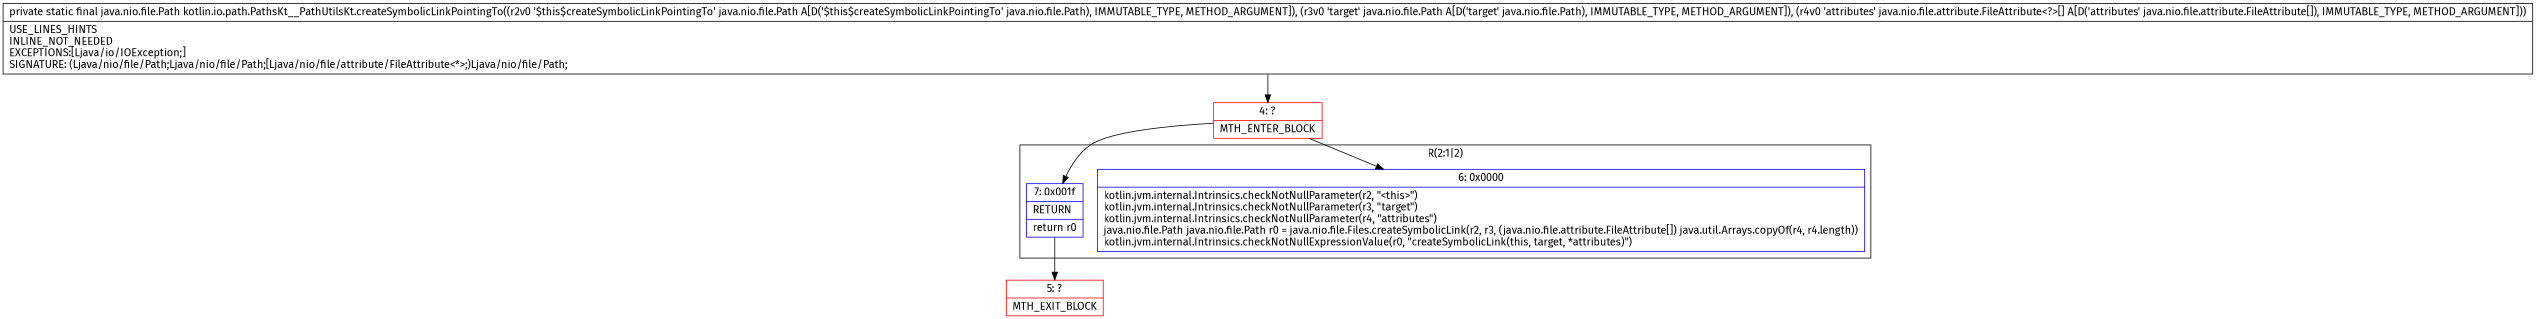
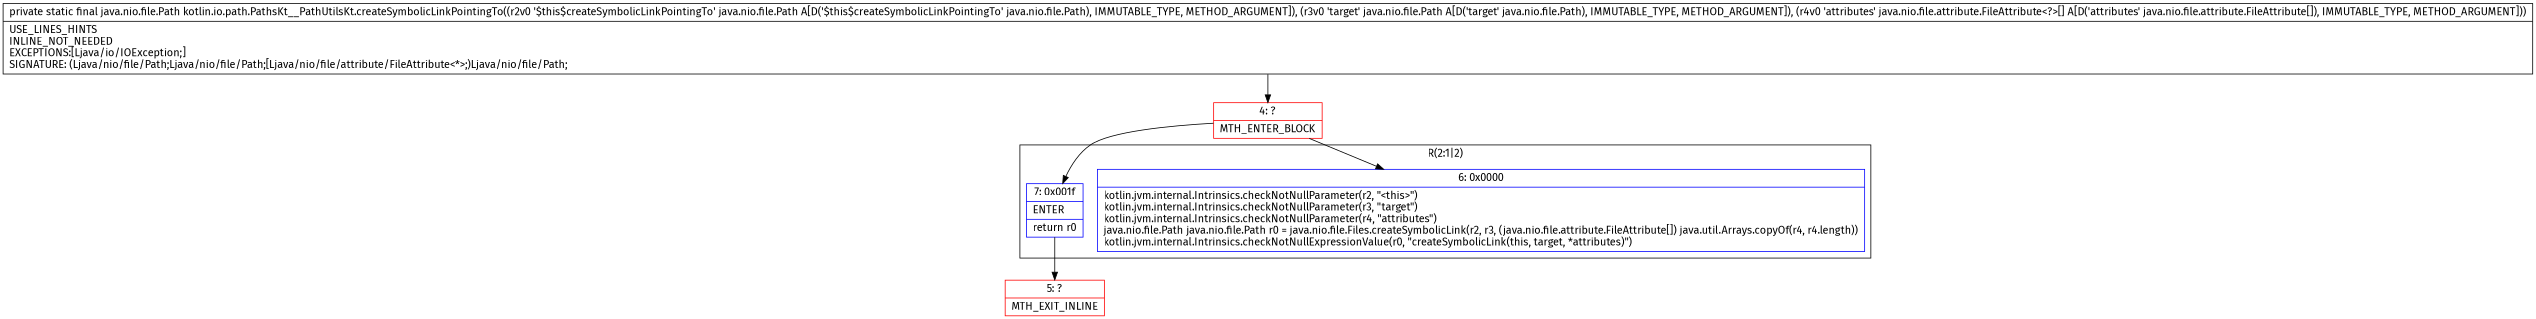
(1052, 210) -> (1049, 210)
(1055, 307) -> (1055, 307)
